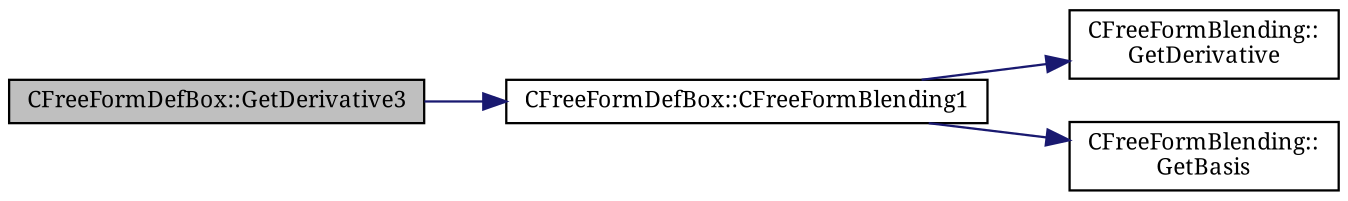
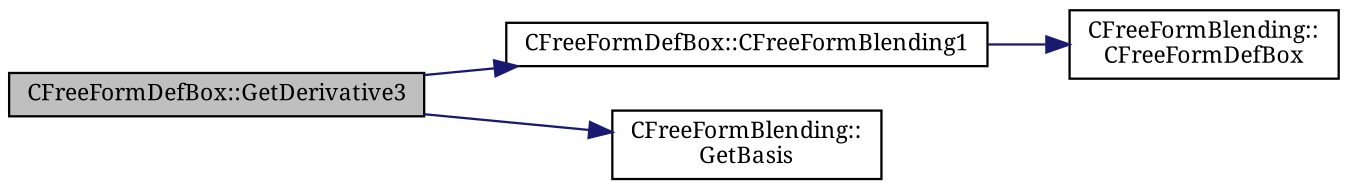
(1204, 44) -> (1204, 44)
(987, 130) -> (507, 122)
